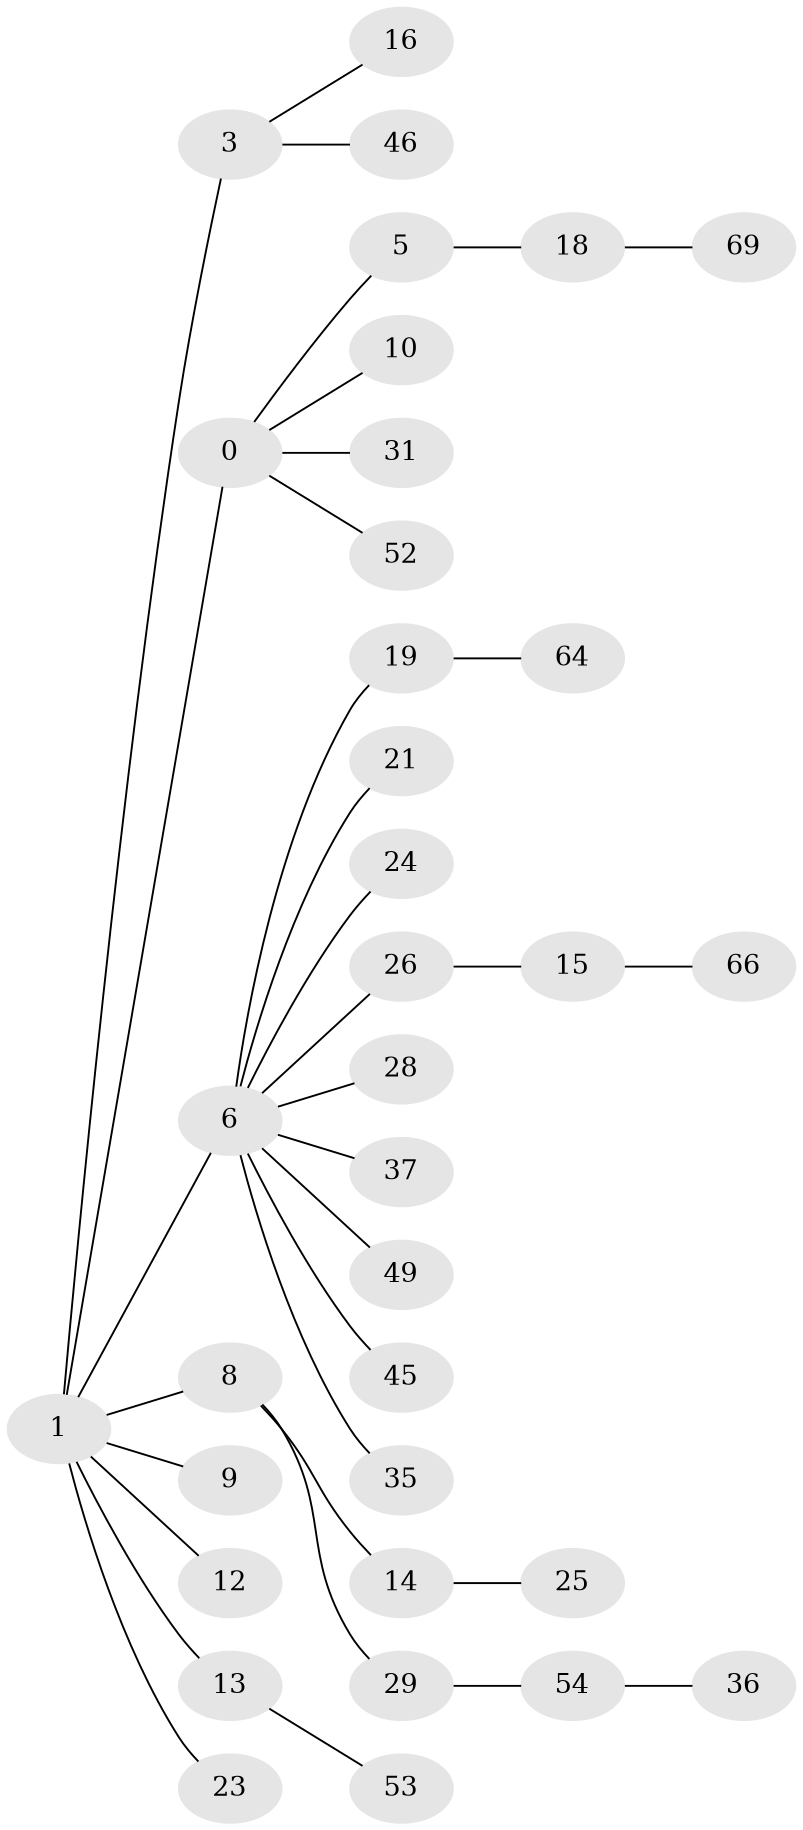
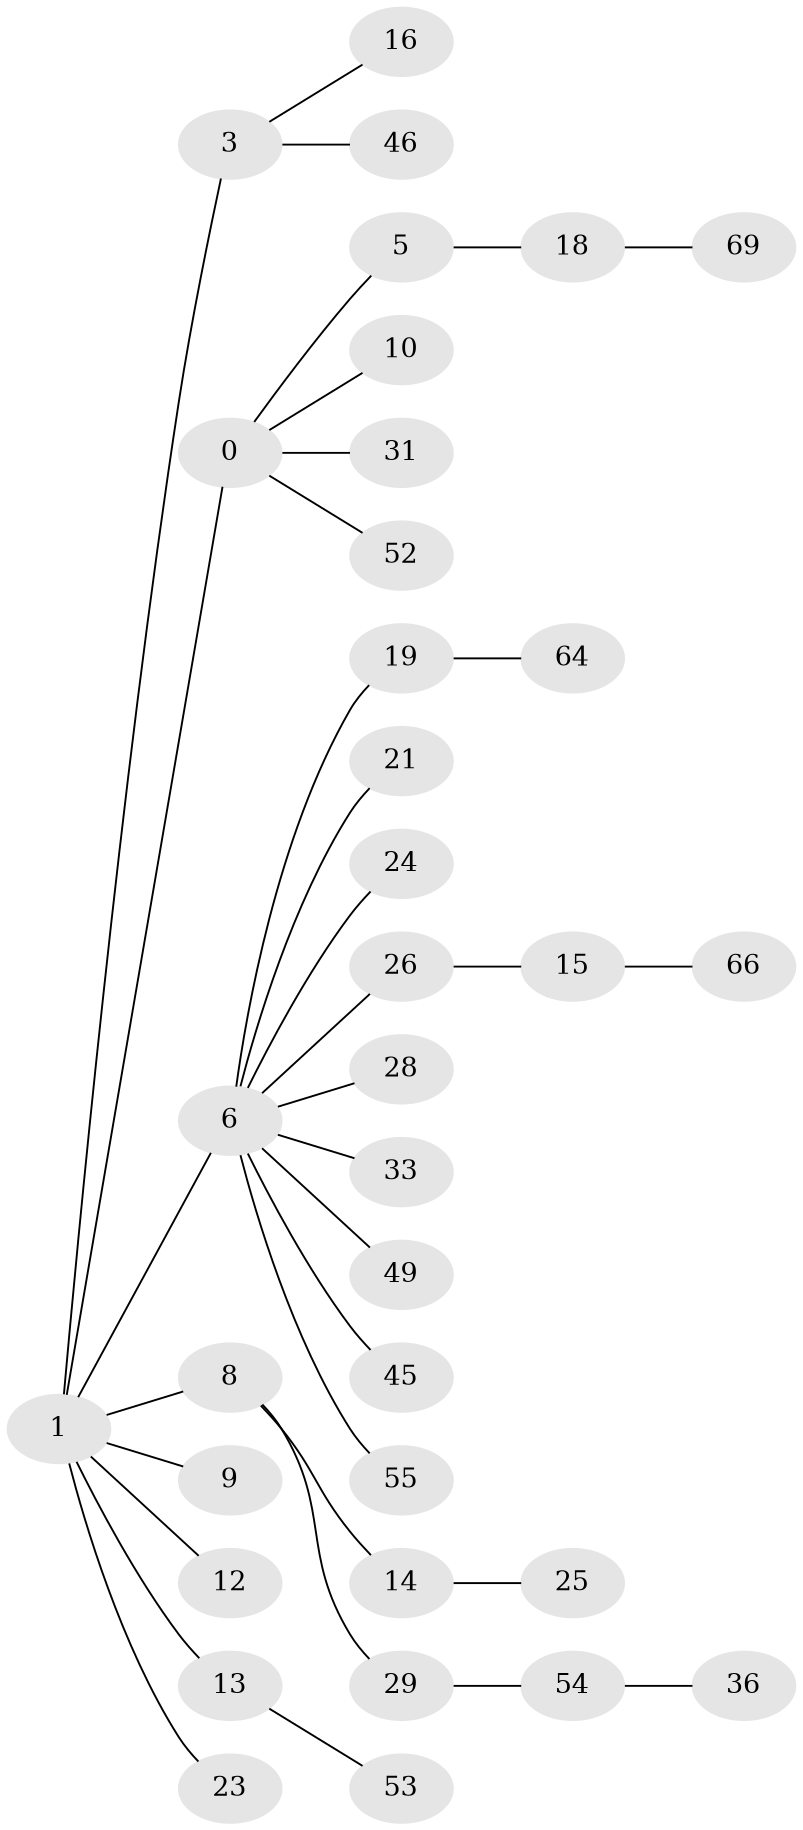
(401, 1172) -> (401, 1172)
(401, 1480) -> (401, 1480)
